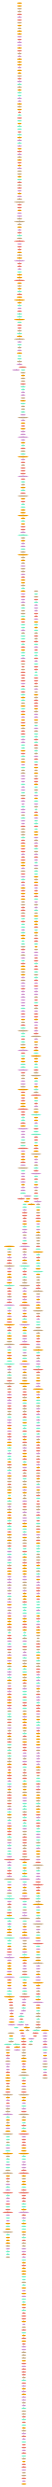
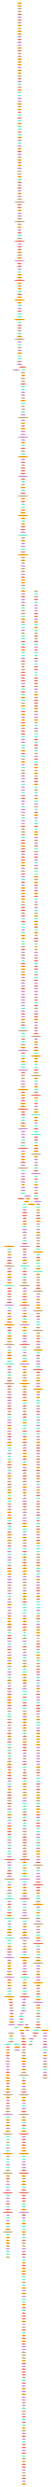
(25, 1479) -> (25, 1479)
